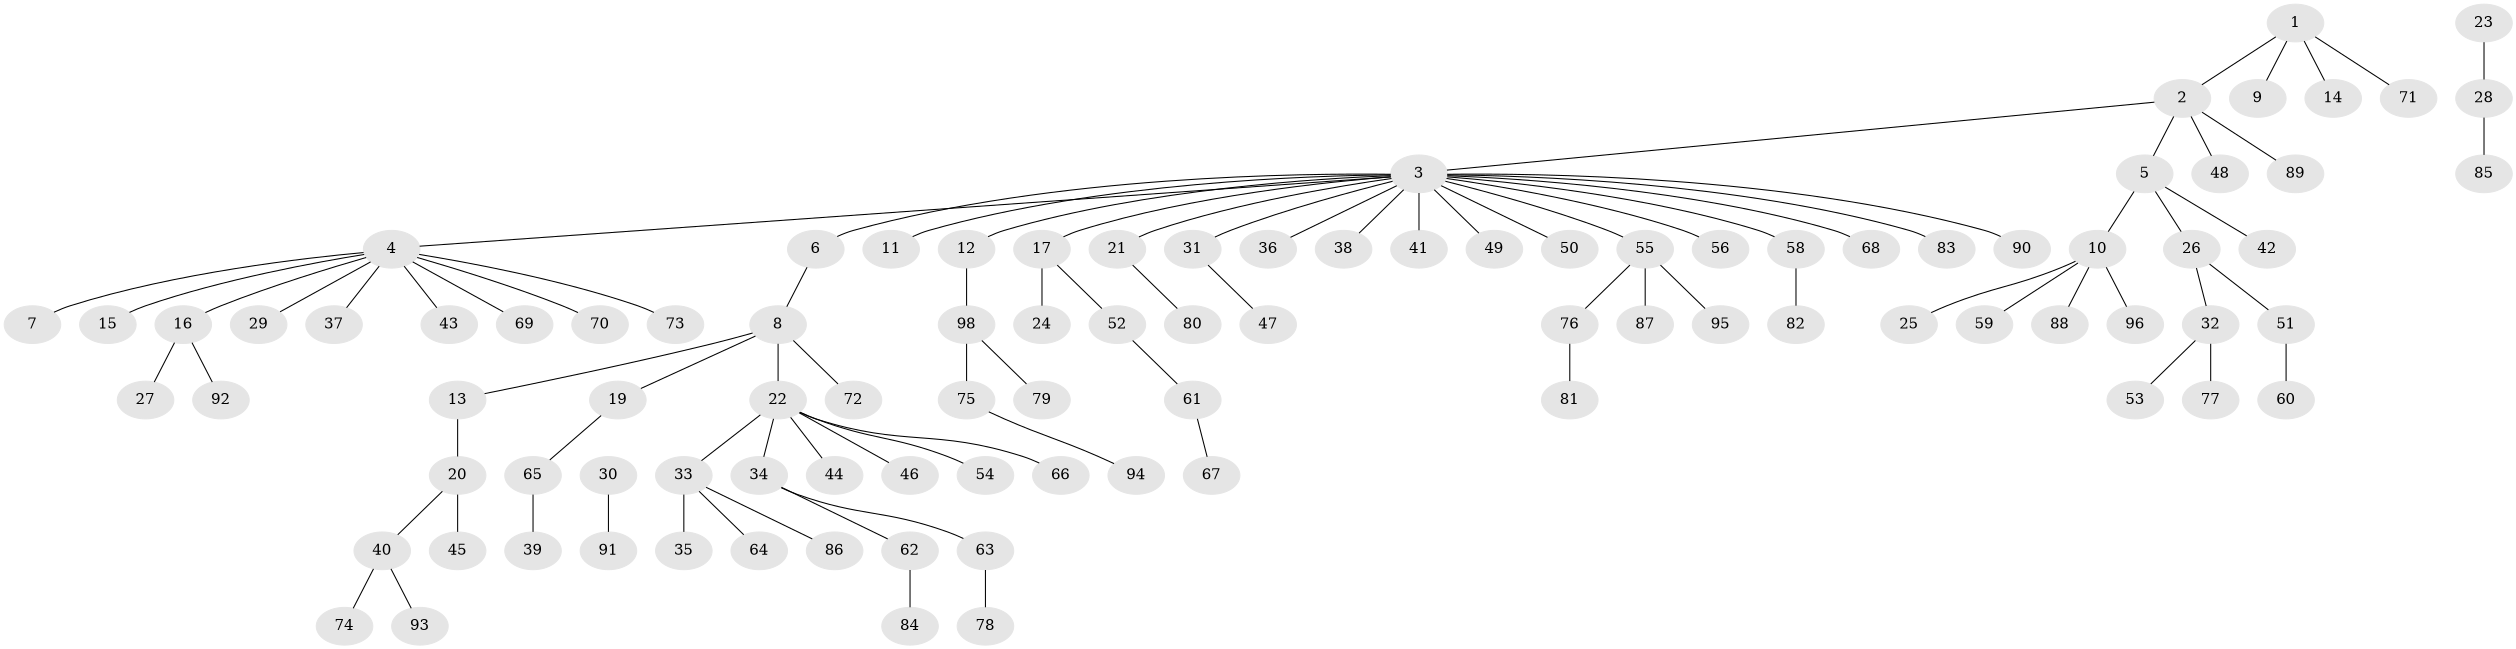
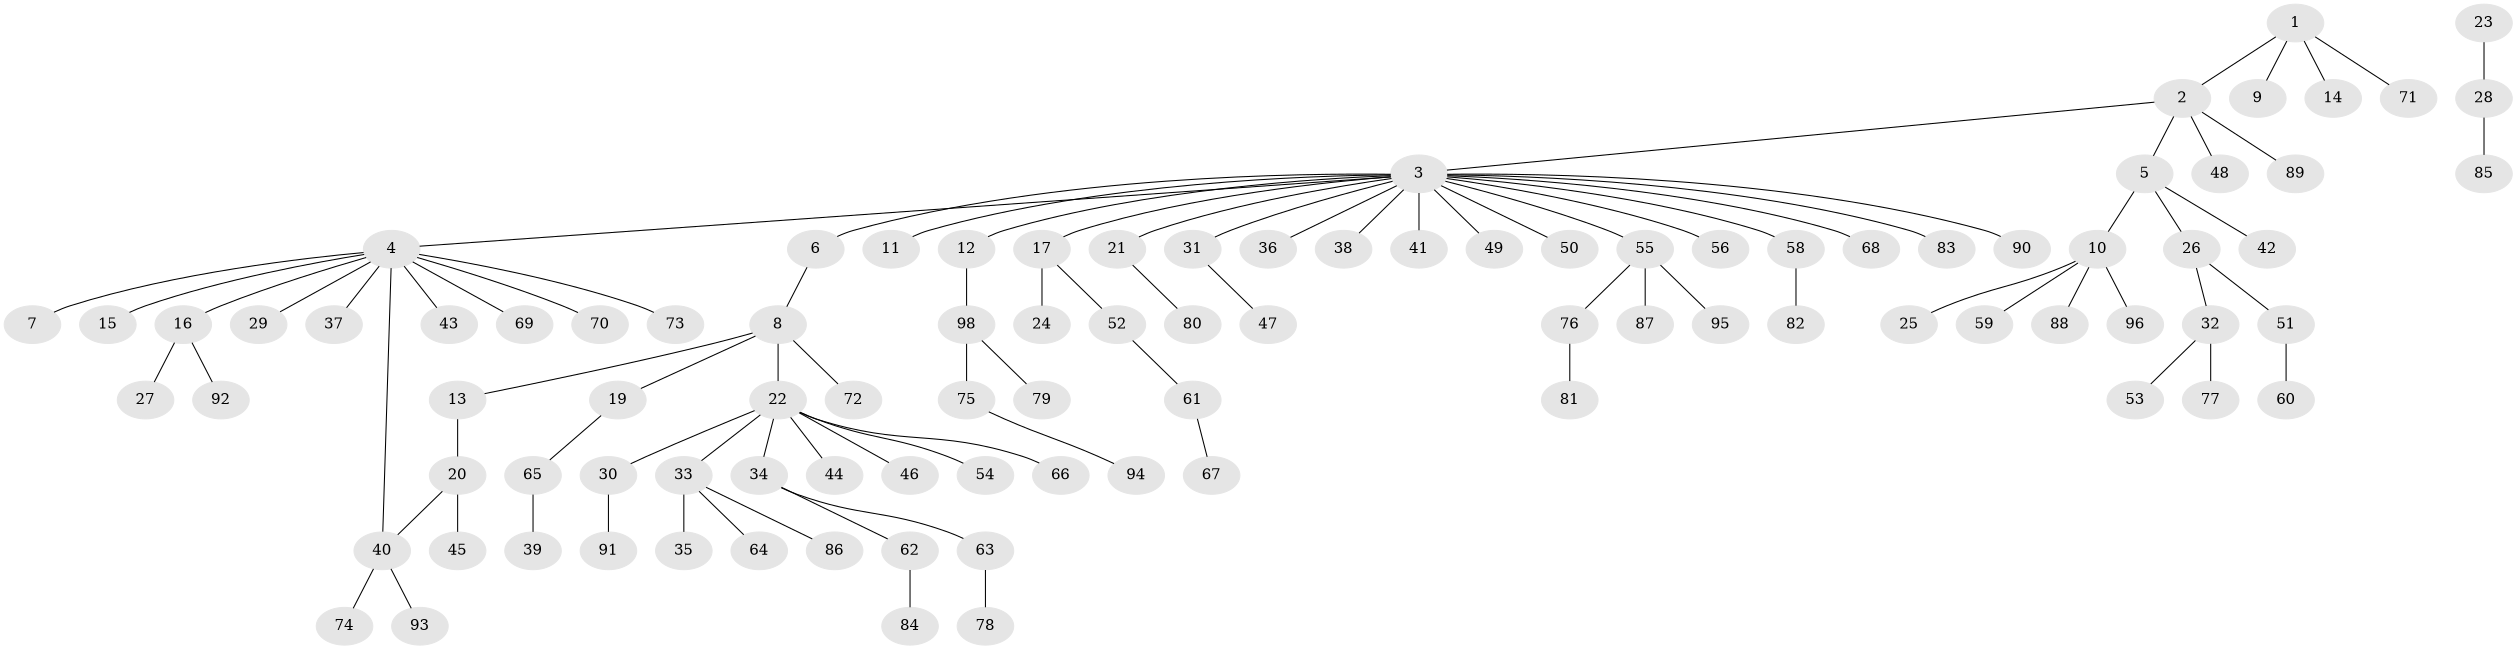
none -> (387, 400)
none -> (692, 437)
